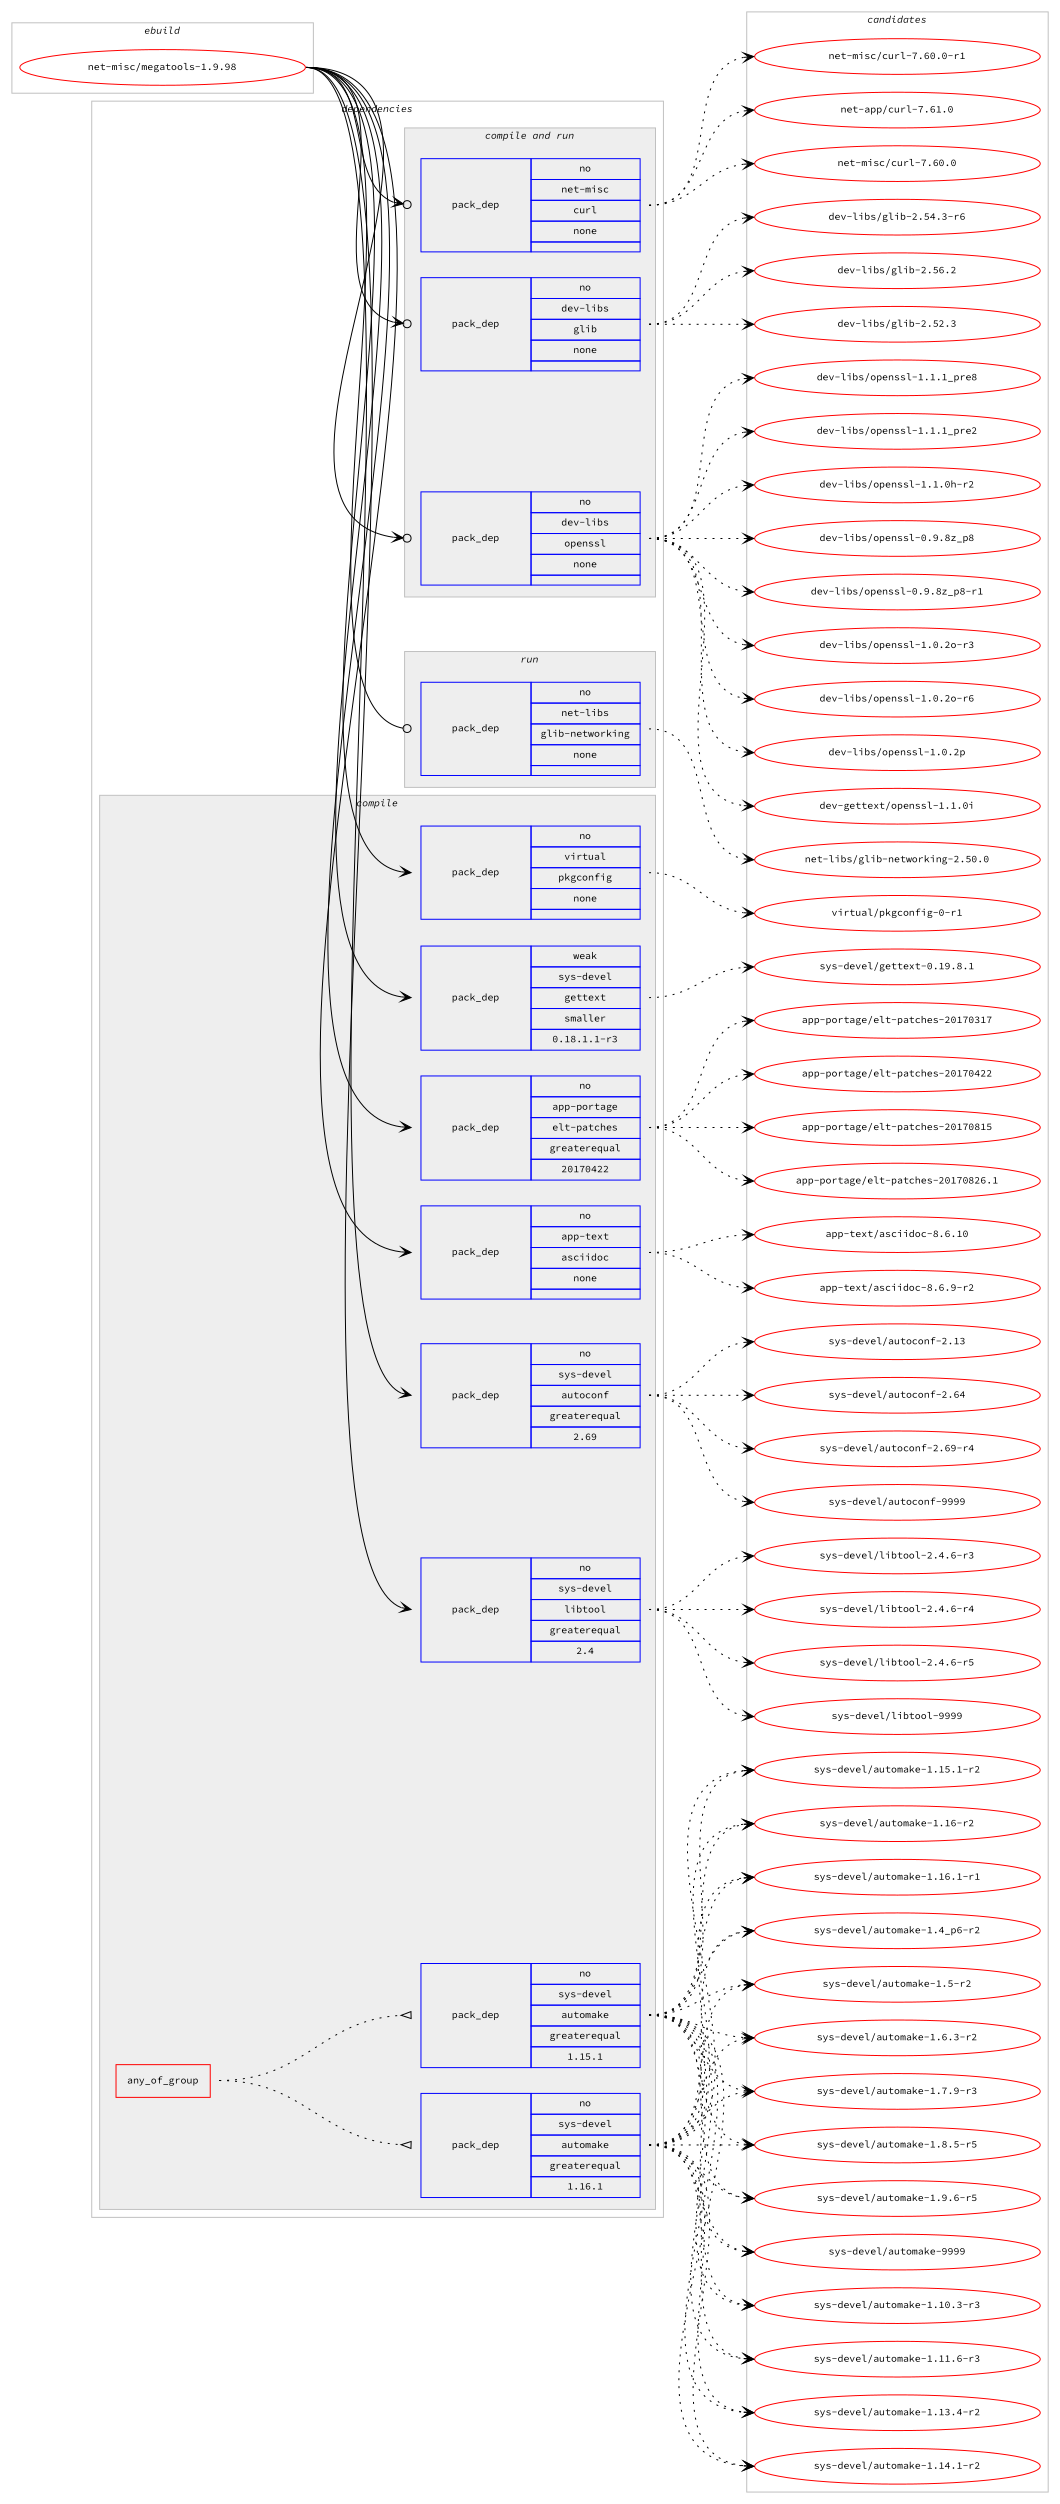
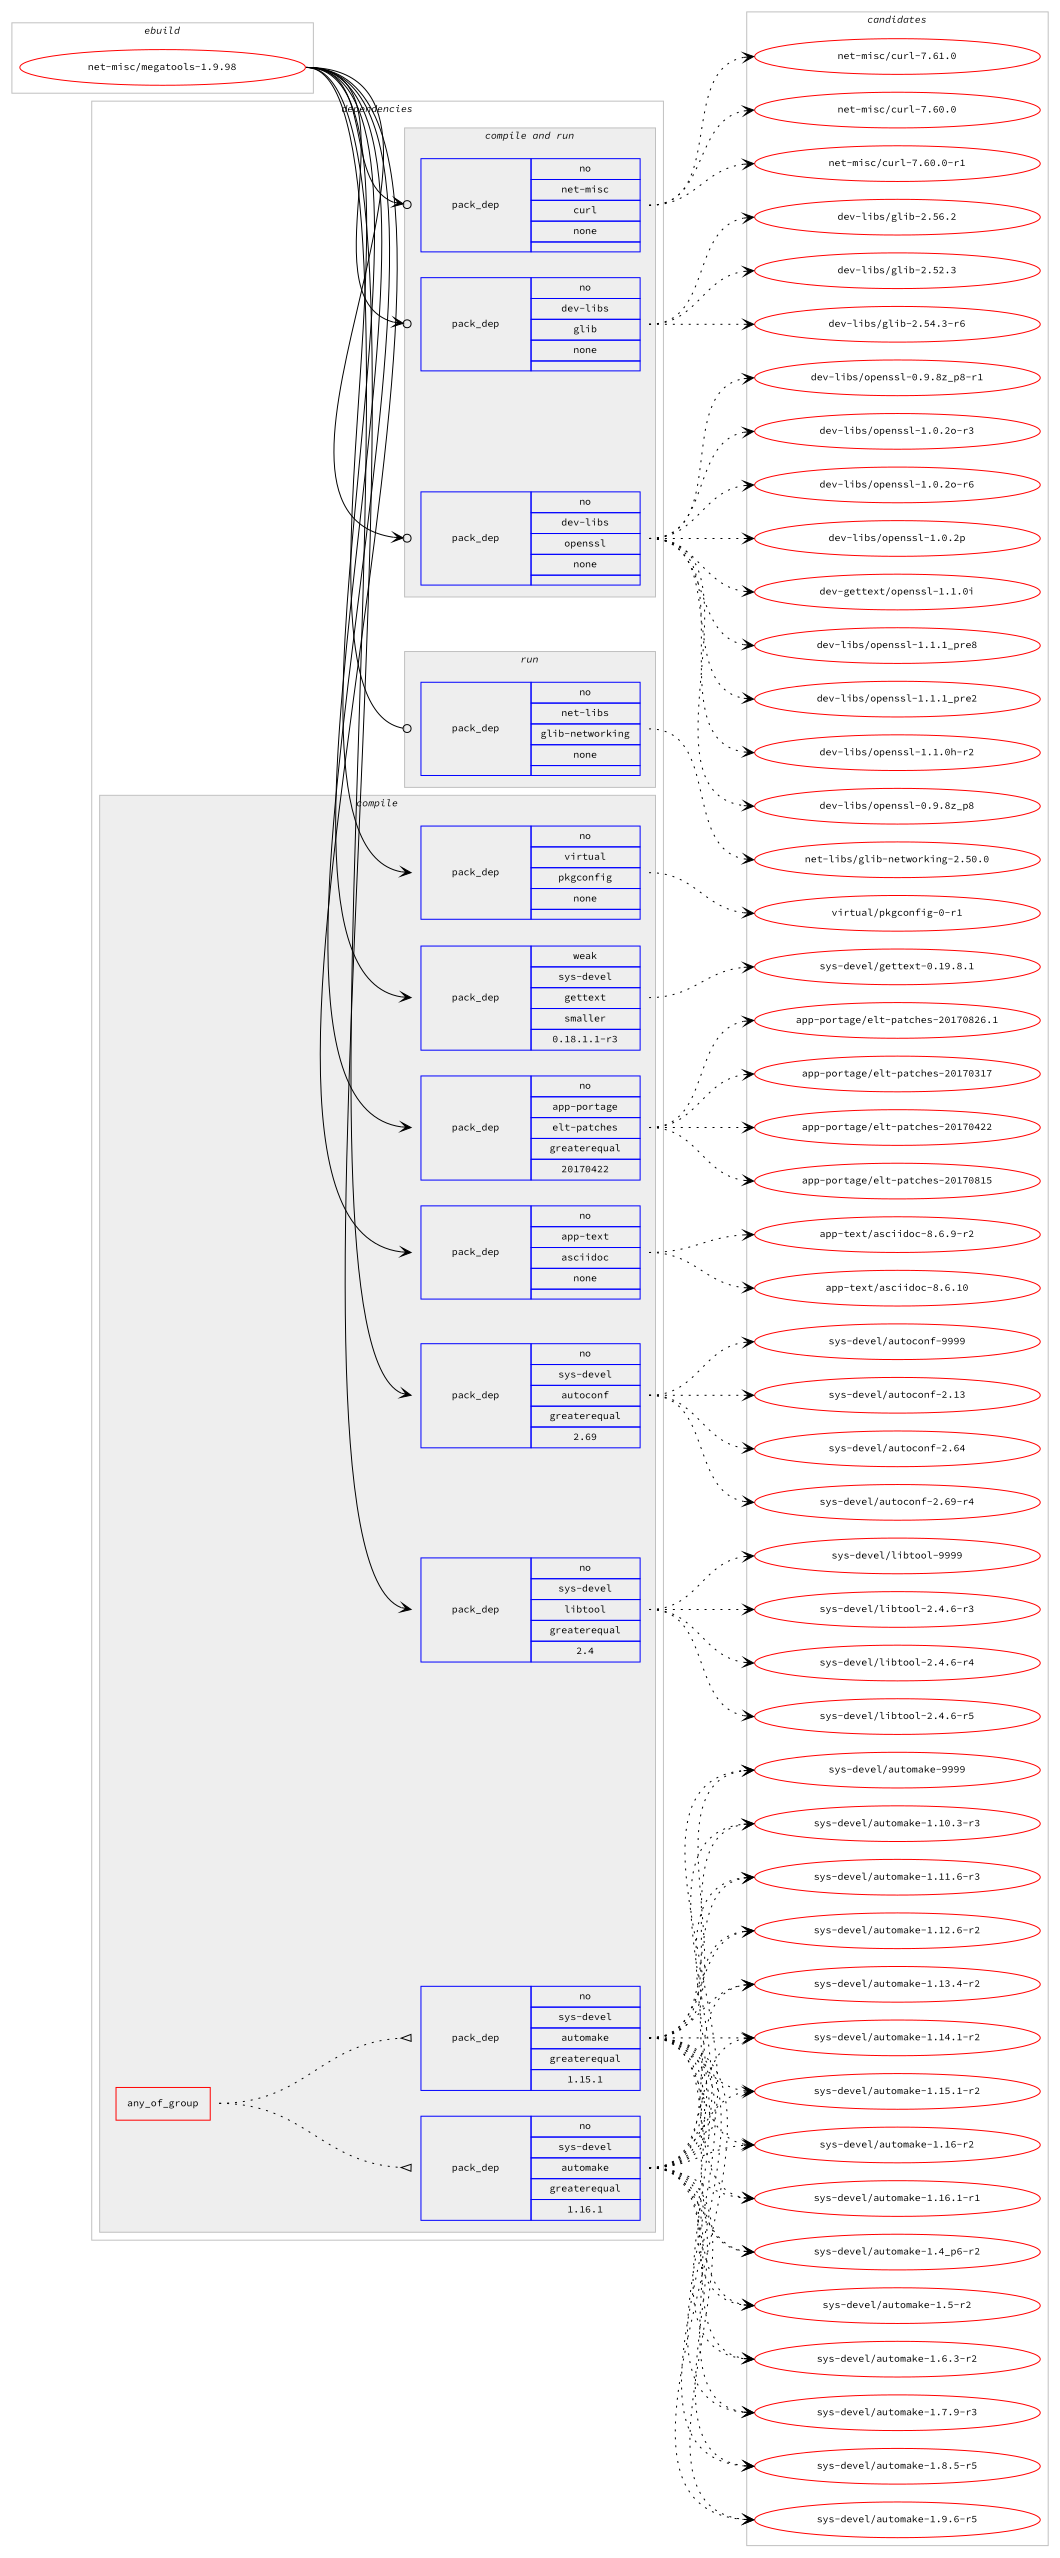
(897, 110) -> (897, 57)
none -> (897, 1931)
